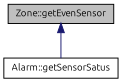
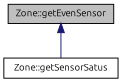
(61, 68) -> (61, 68)
